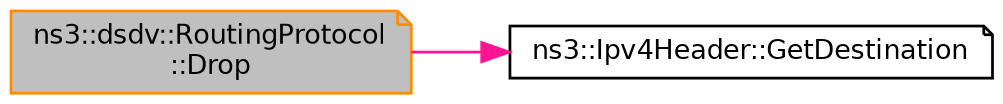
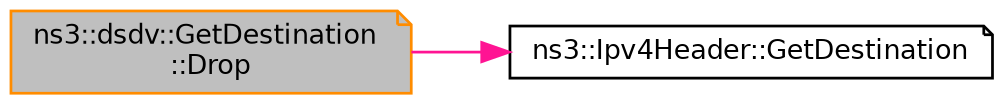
(211, 52) -> (211, 52)
